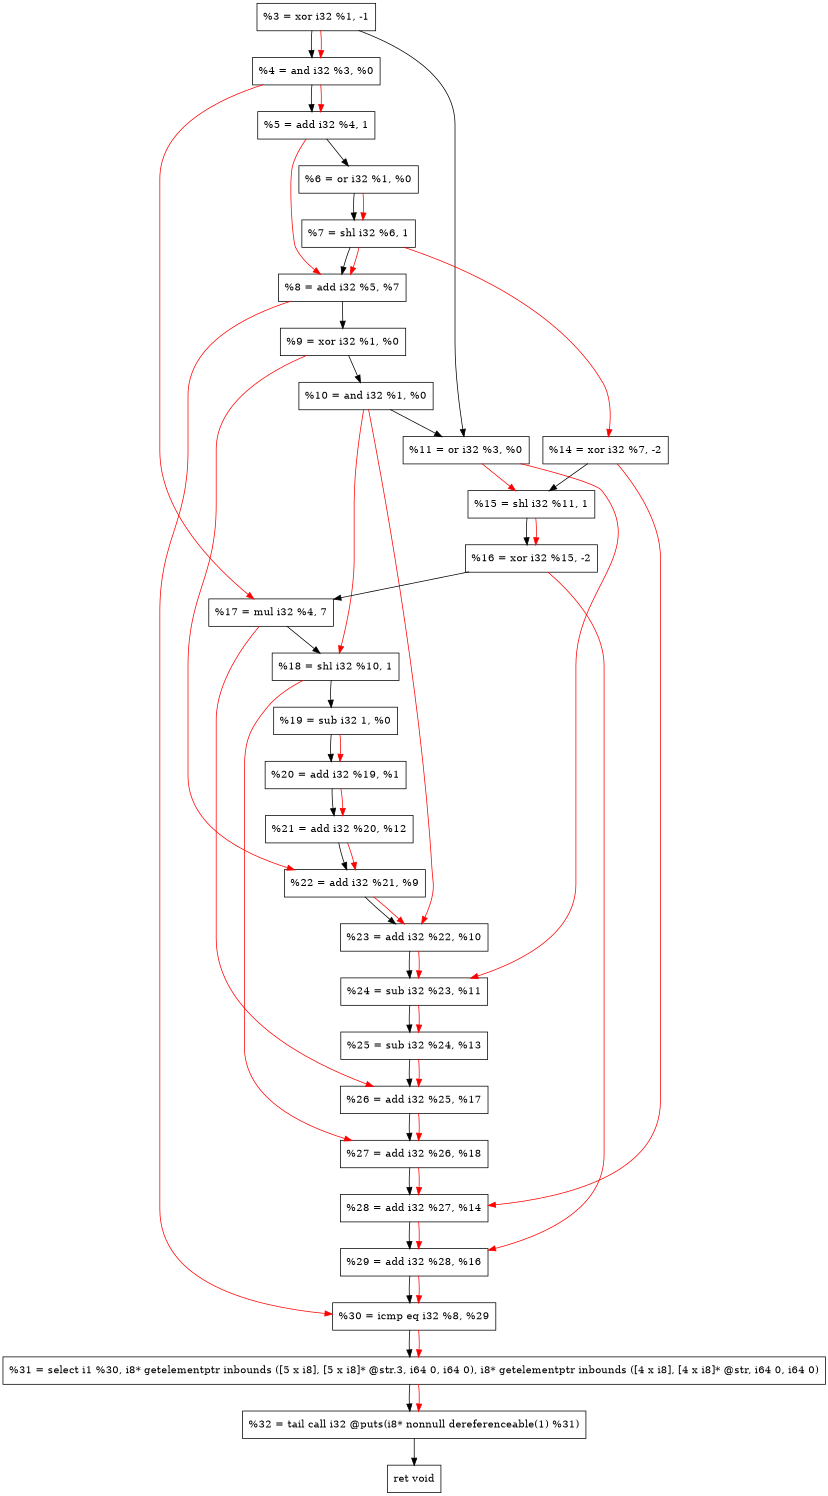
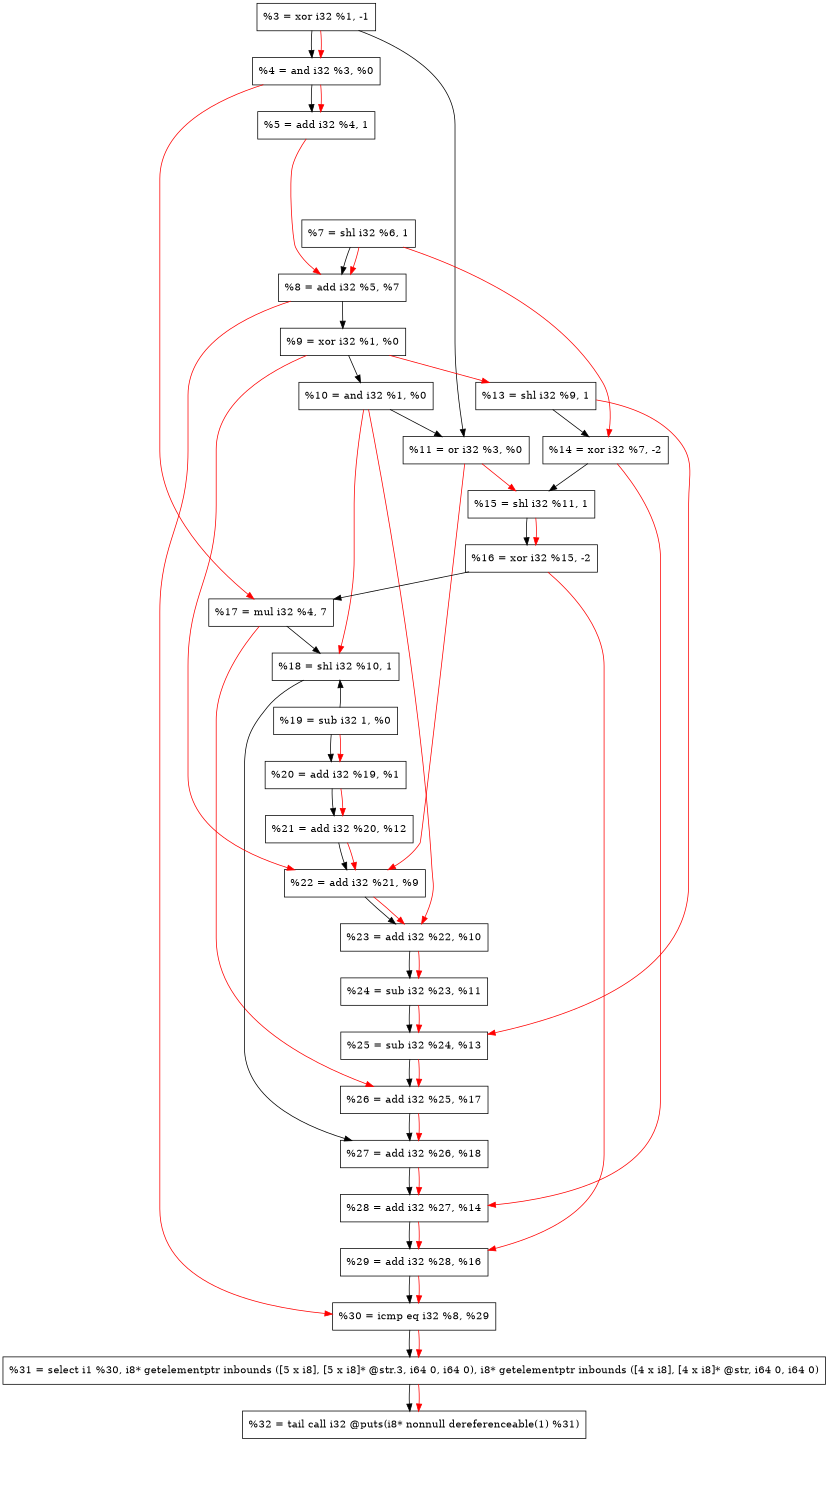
(359, 179) -> none
none -> (536, 396)
(331, 690) -> (341, 698)
(576, 710) -> (441, 671)
(244, 924) -> (244, 924)
(414, 1479) -> none
